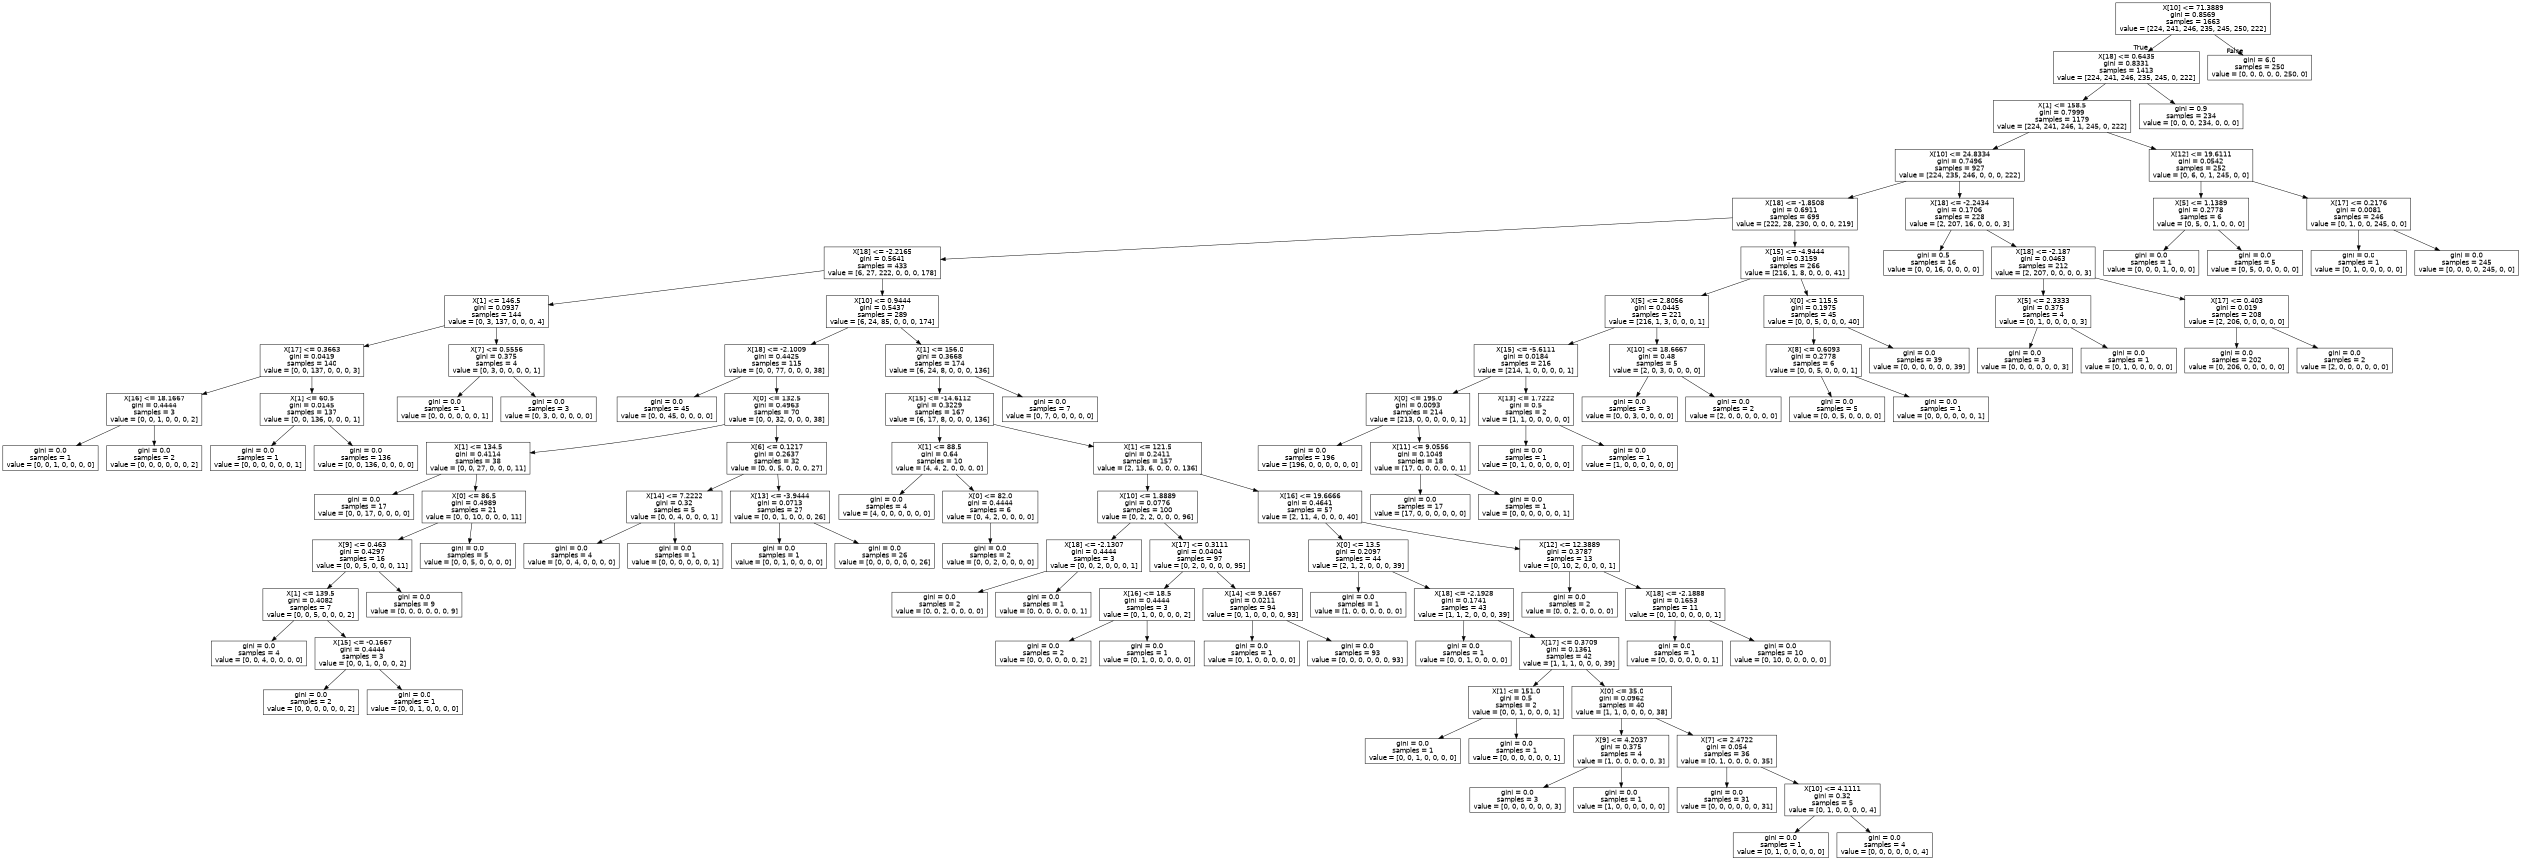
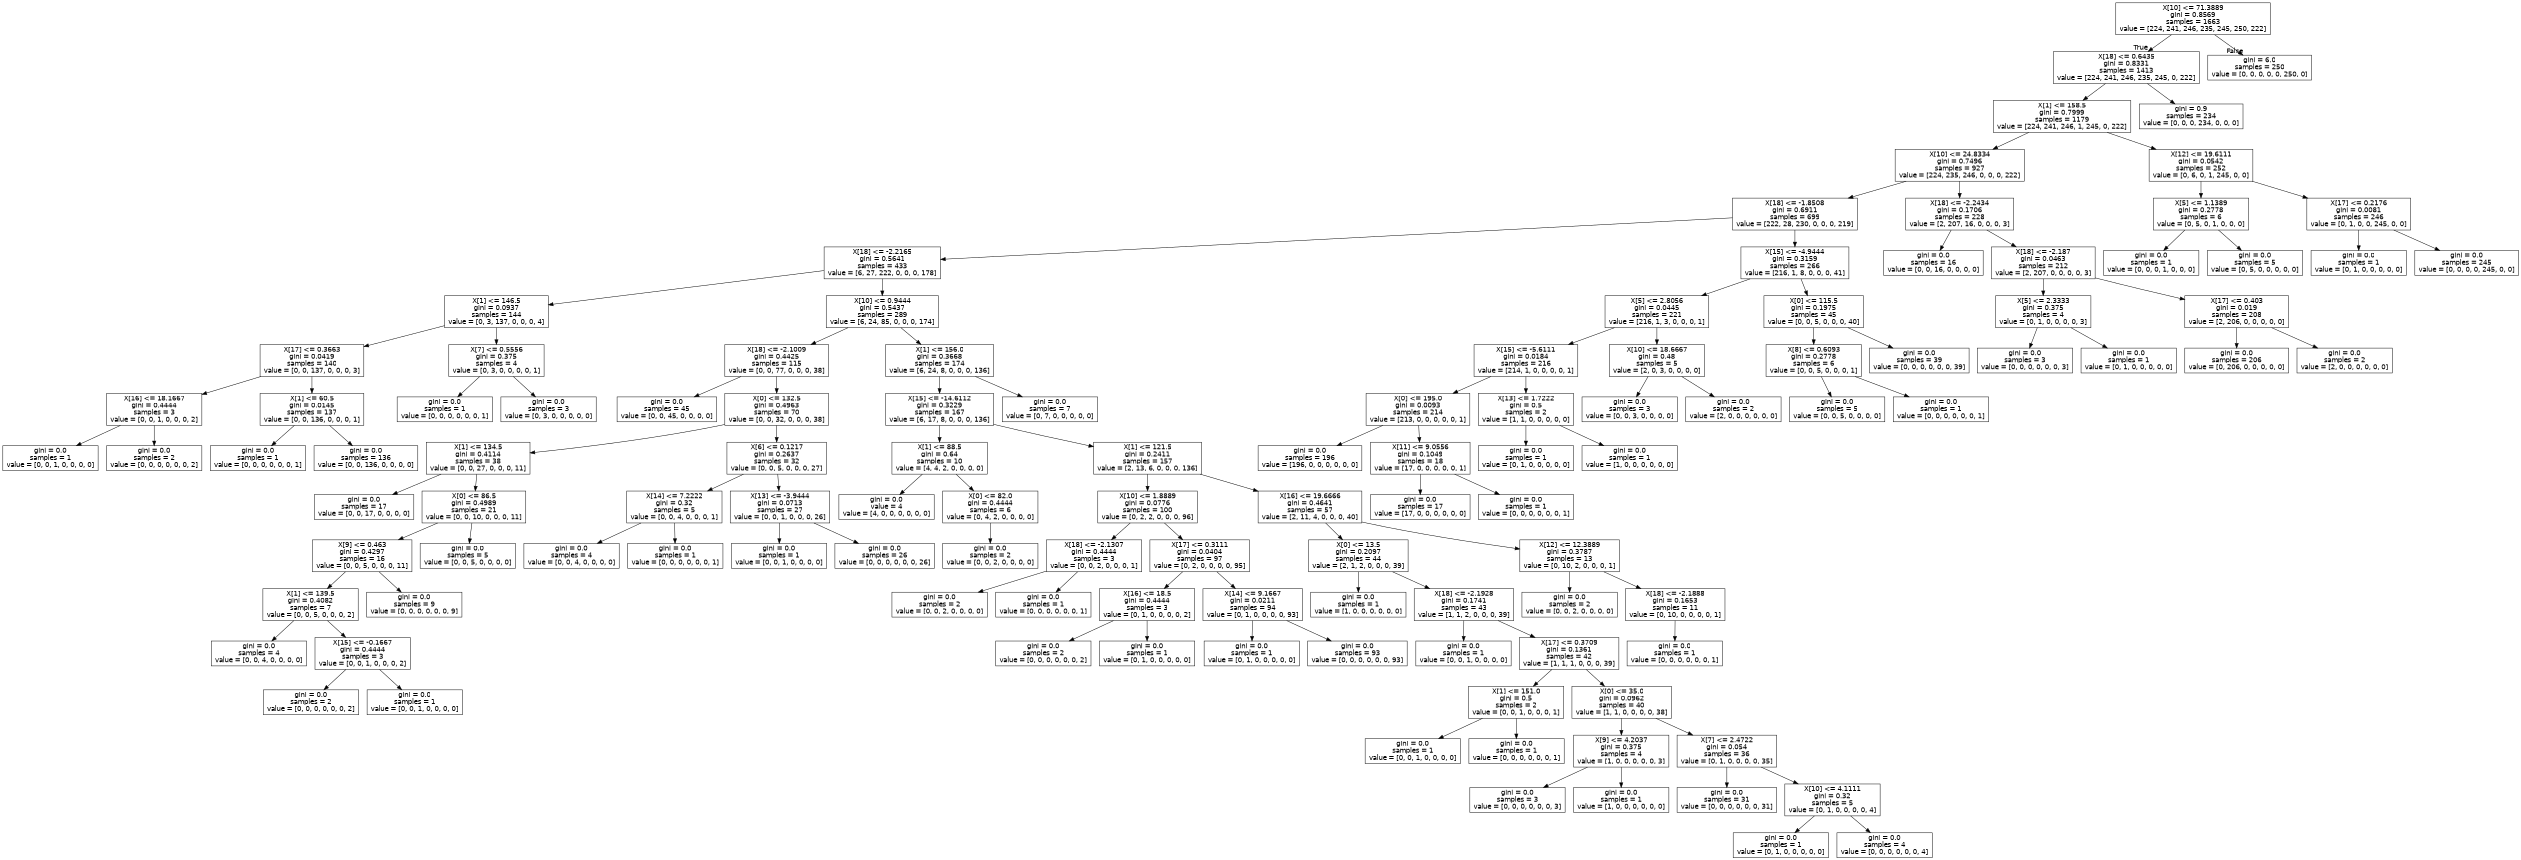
(1933, 263) -> (1933, 263)
(2237, 361) -> (2237, 361)
(887, 507) -> (887, 507)
(1780, 653) -> none
